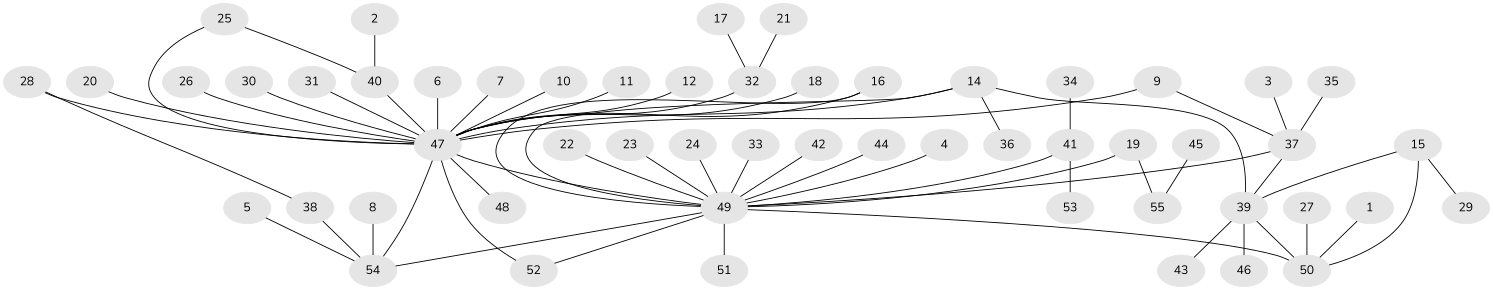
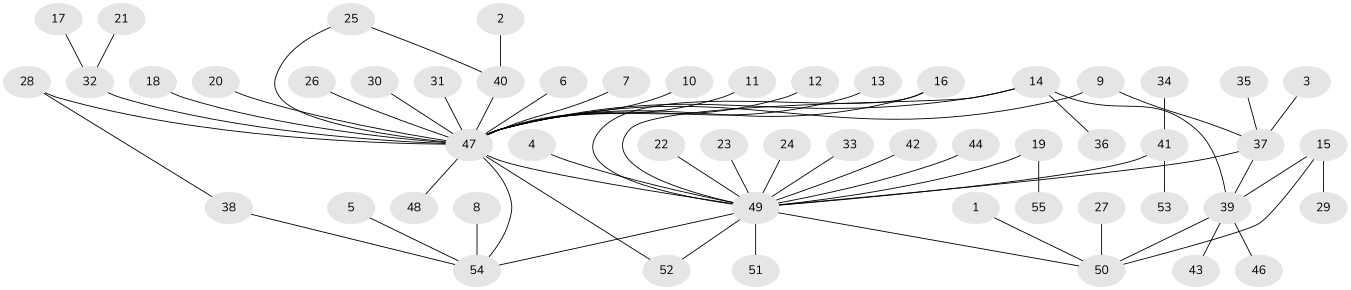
none -> (878, 82)
(1196, 145) -> none
